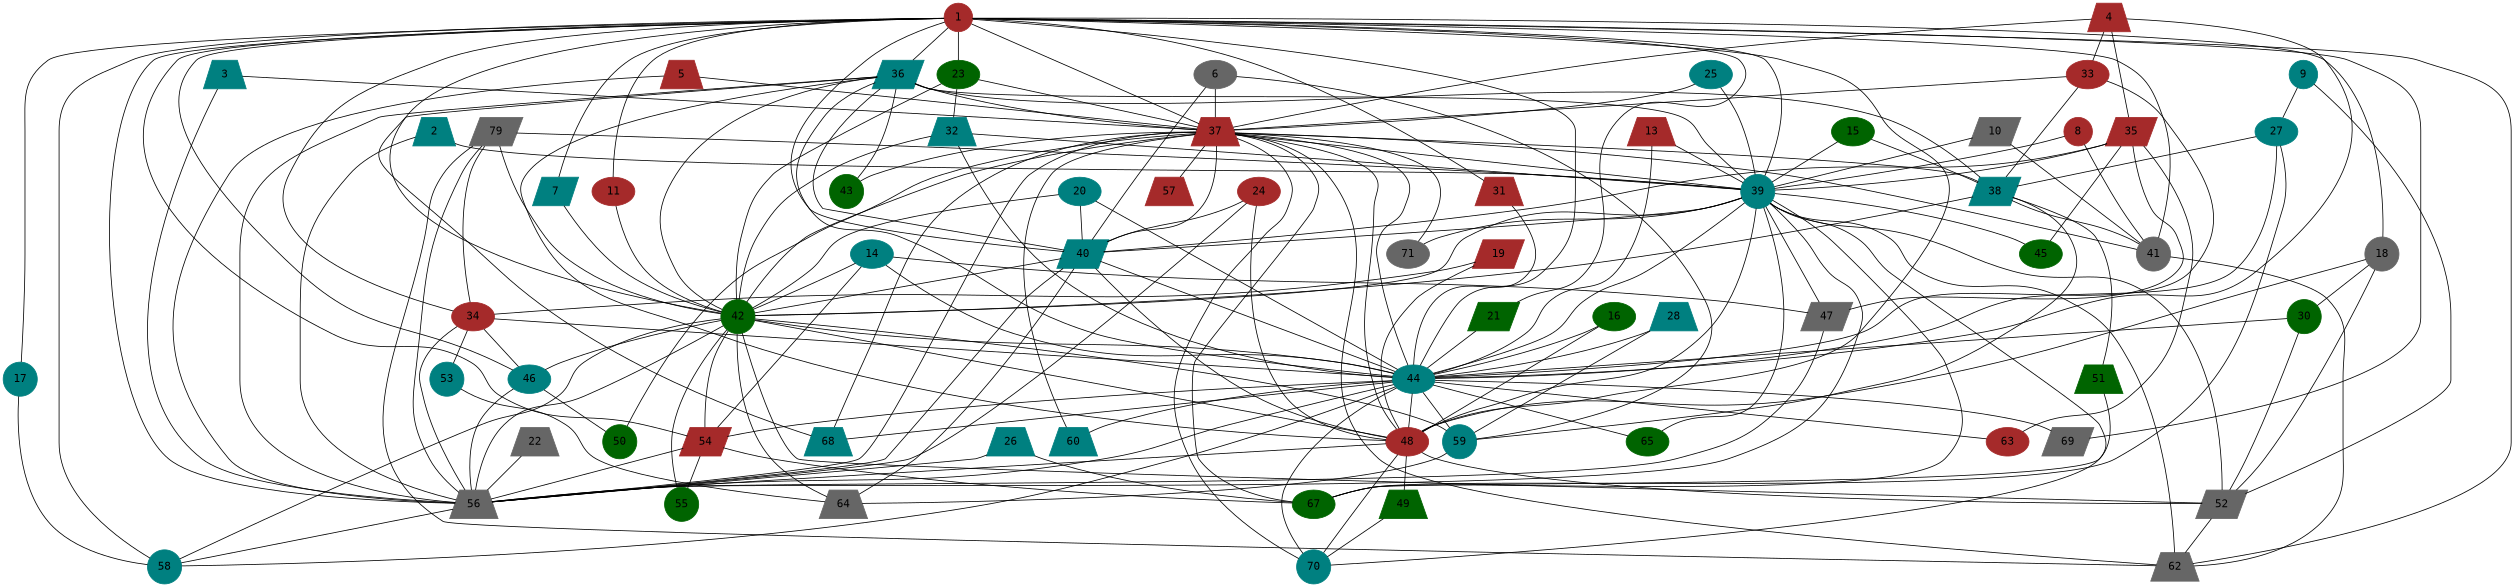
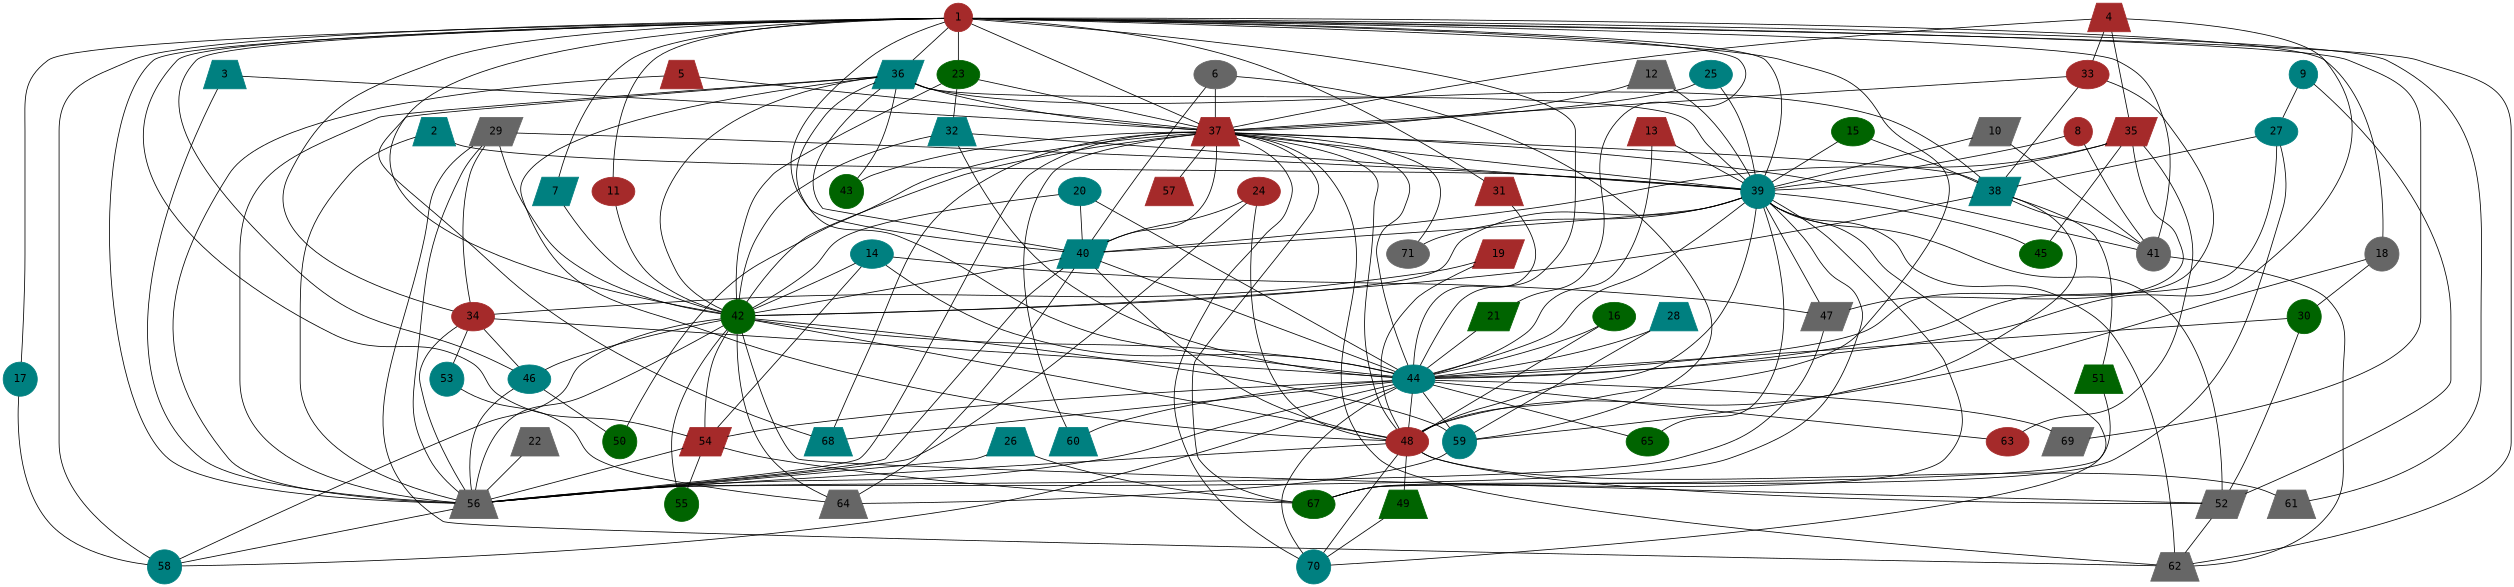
none -> (1652, 75)
(496, 132) -> (496, 132)
(2313, 385) -> none
none -> (2291, 504)
